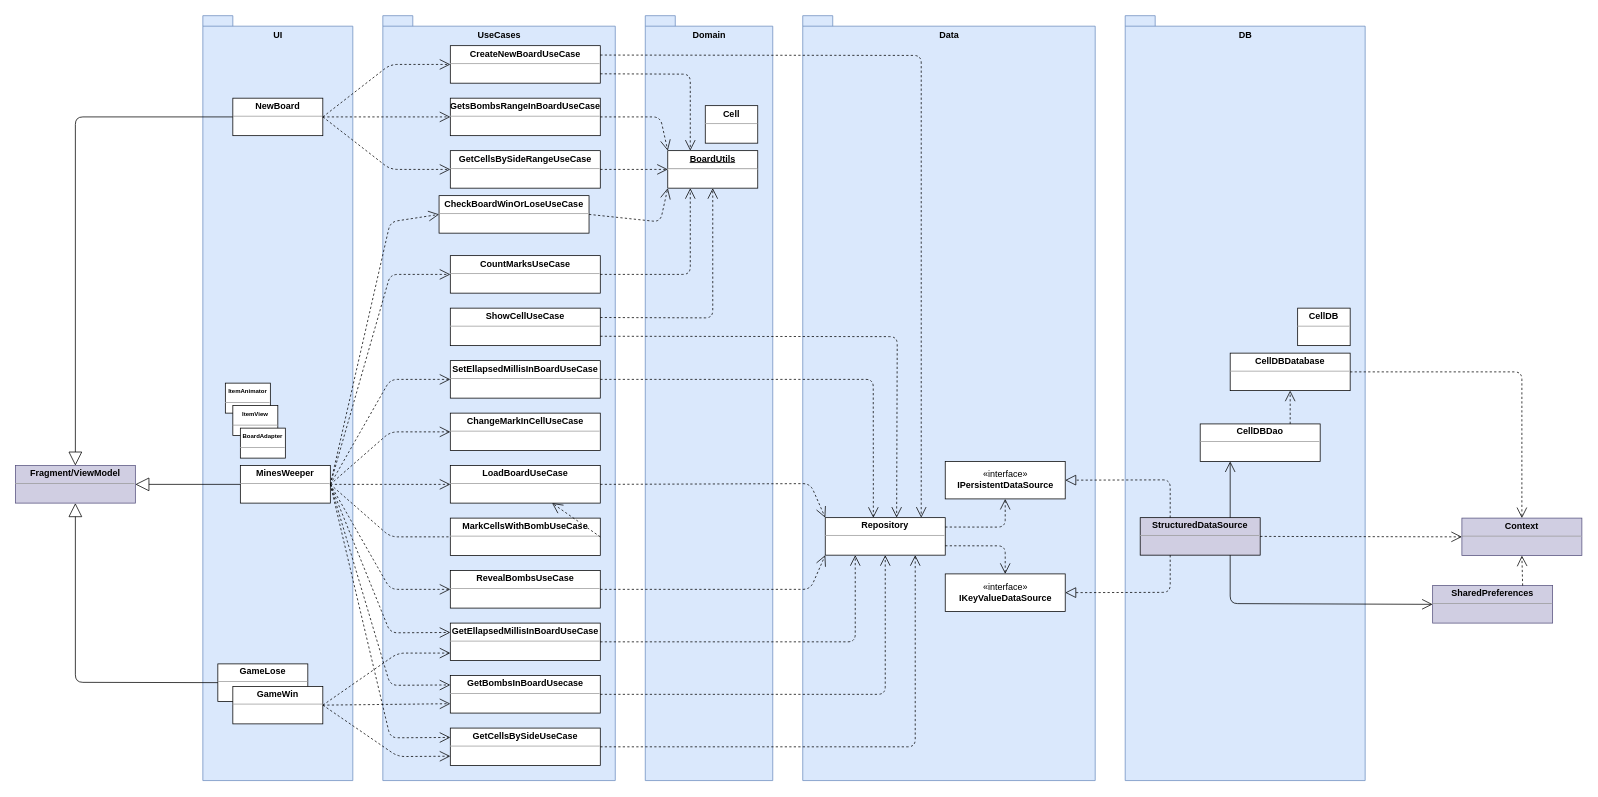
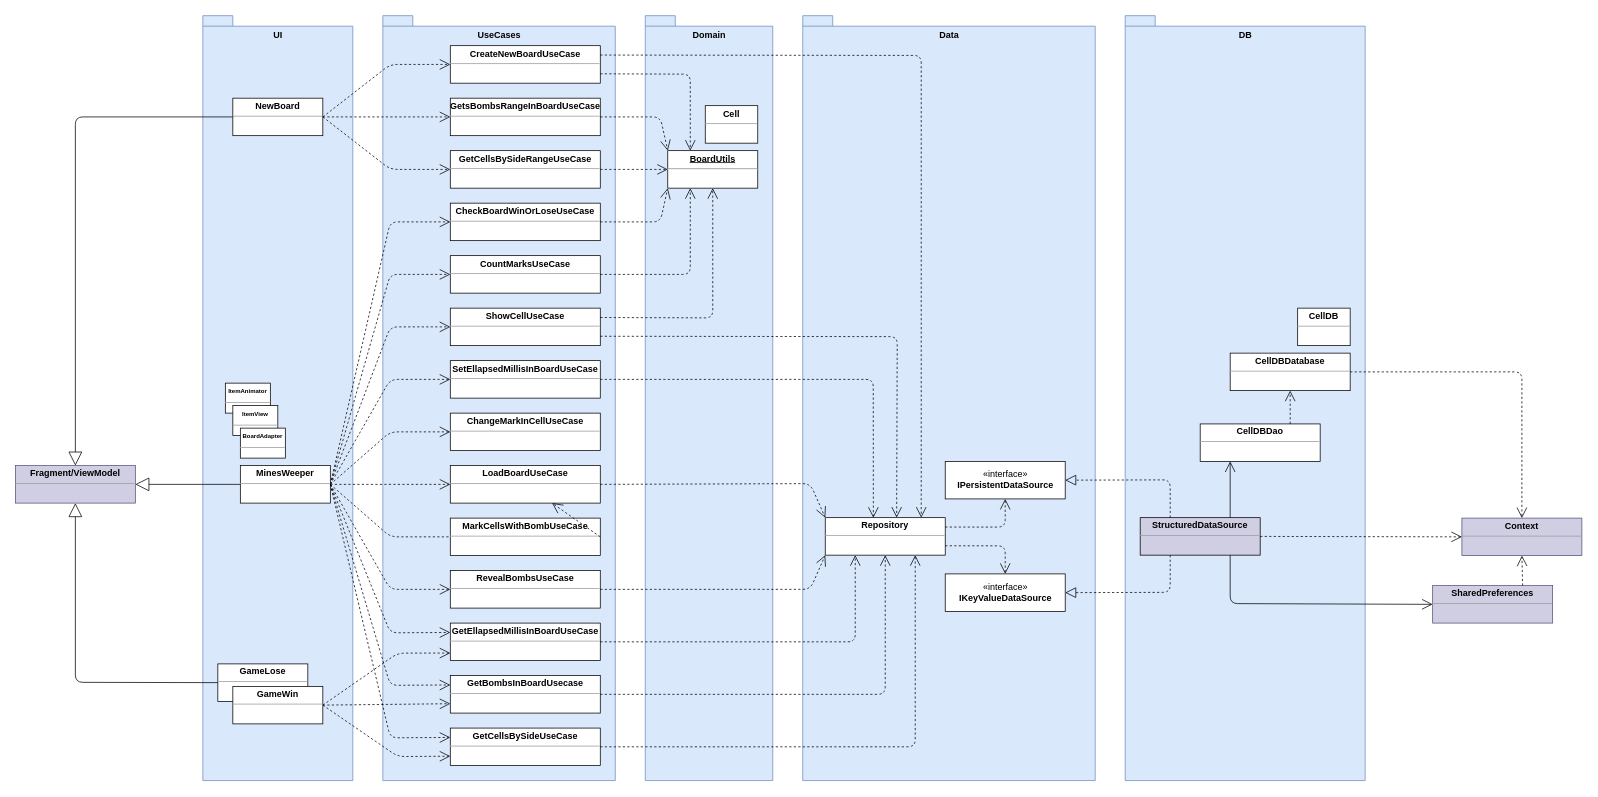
(514, 214) -> (525, 222)
none -> (372, 375)
